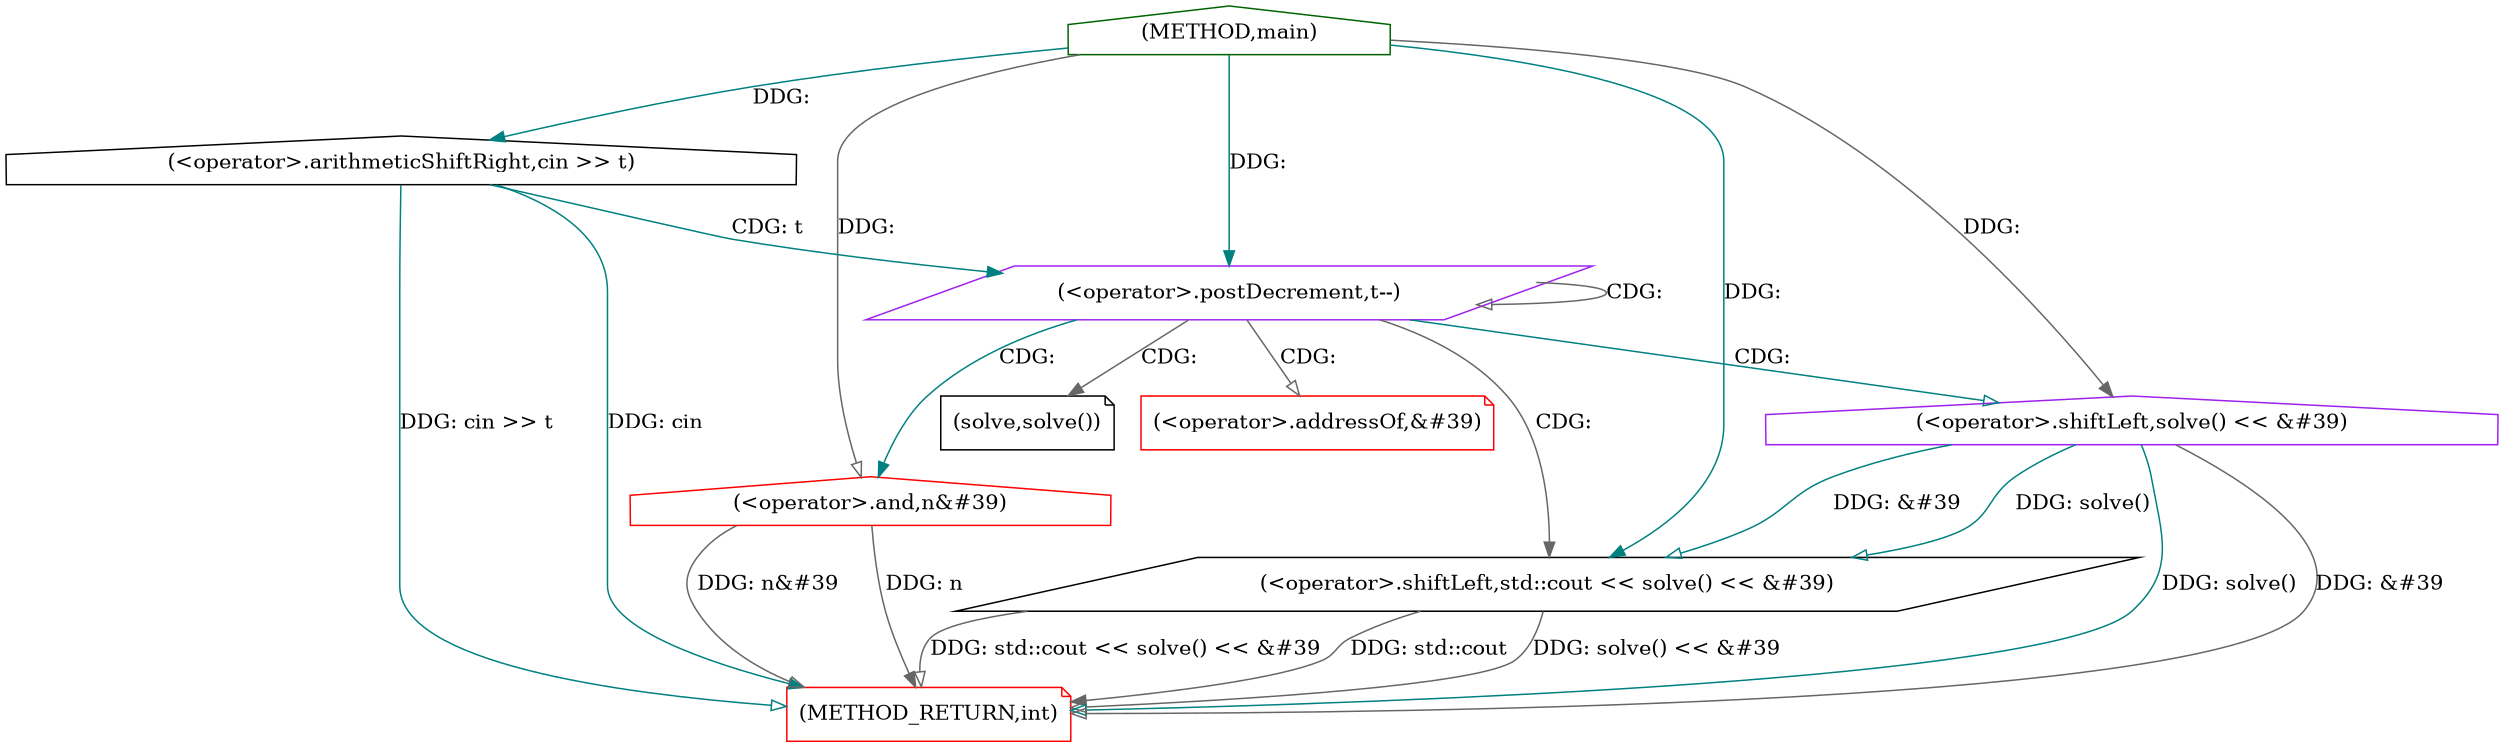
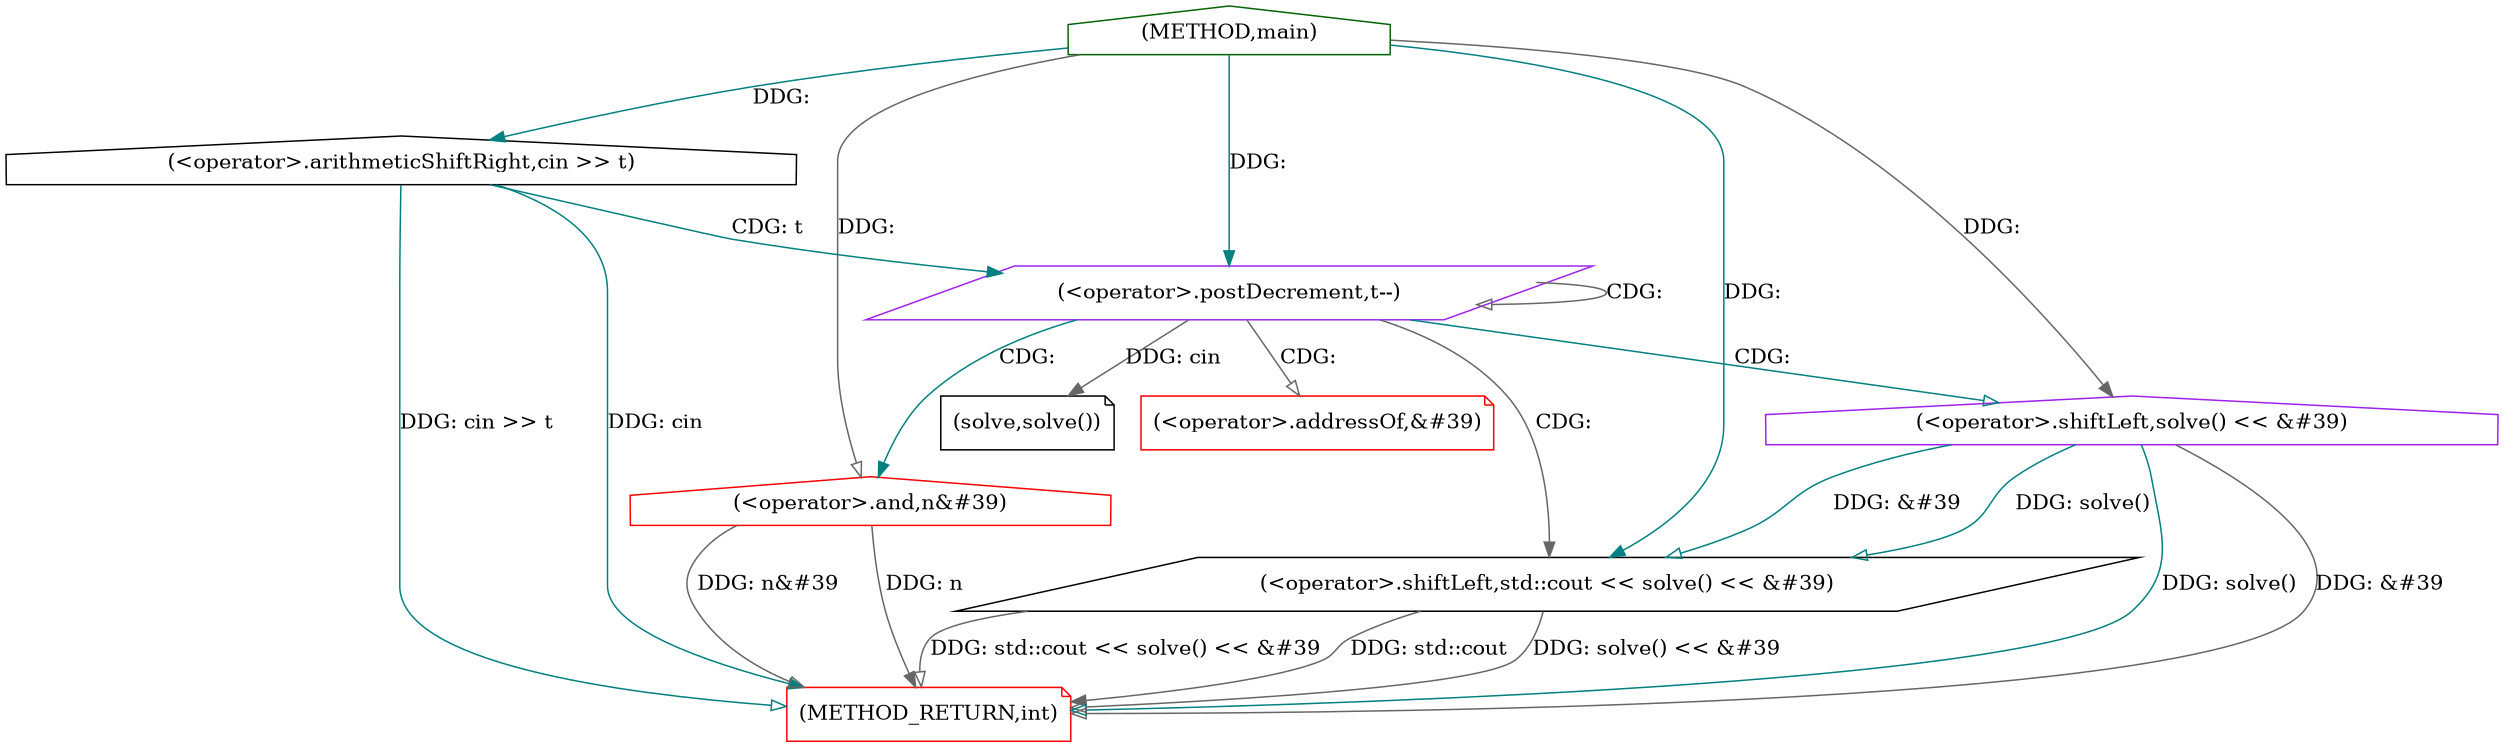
(1173, 358) -> (1173, 358)
